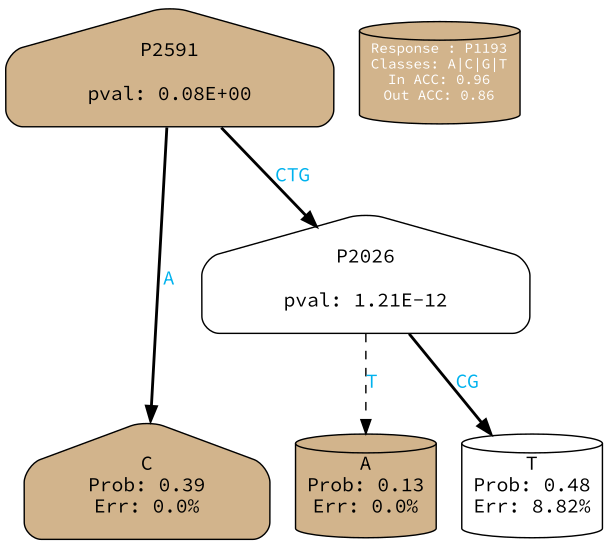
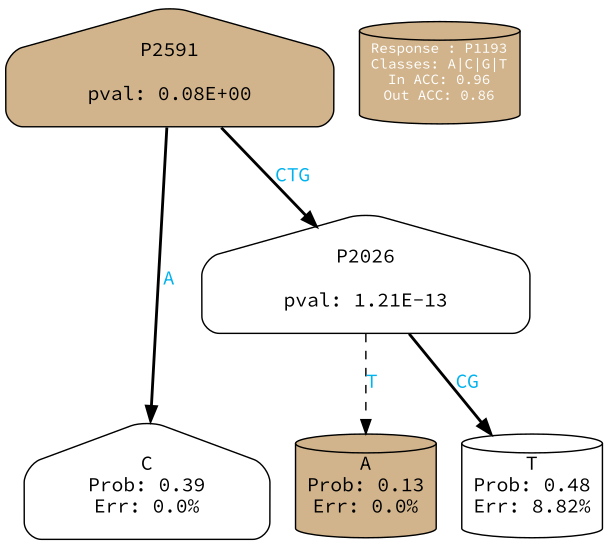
(366, 279) -> (366, 279)
(147, 486) -> (147, 486)
